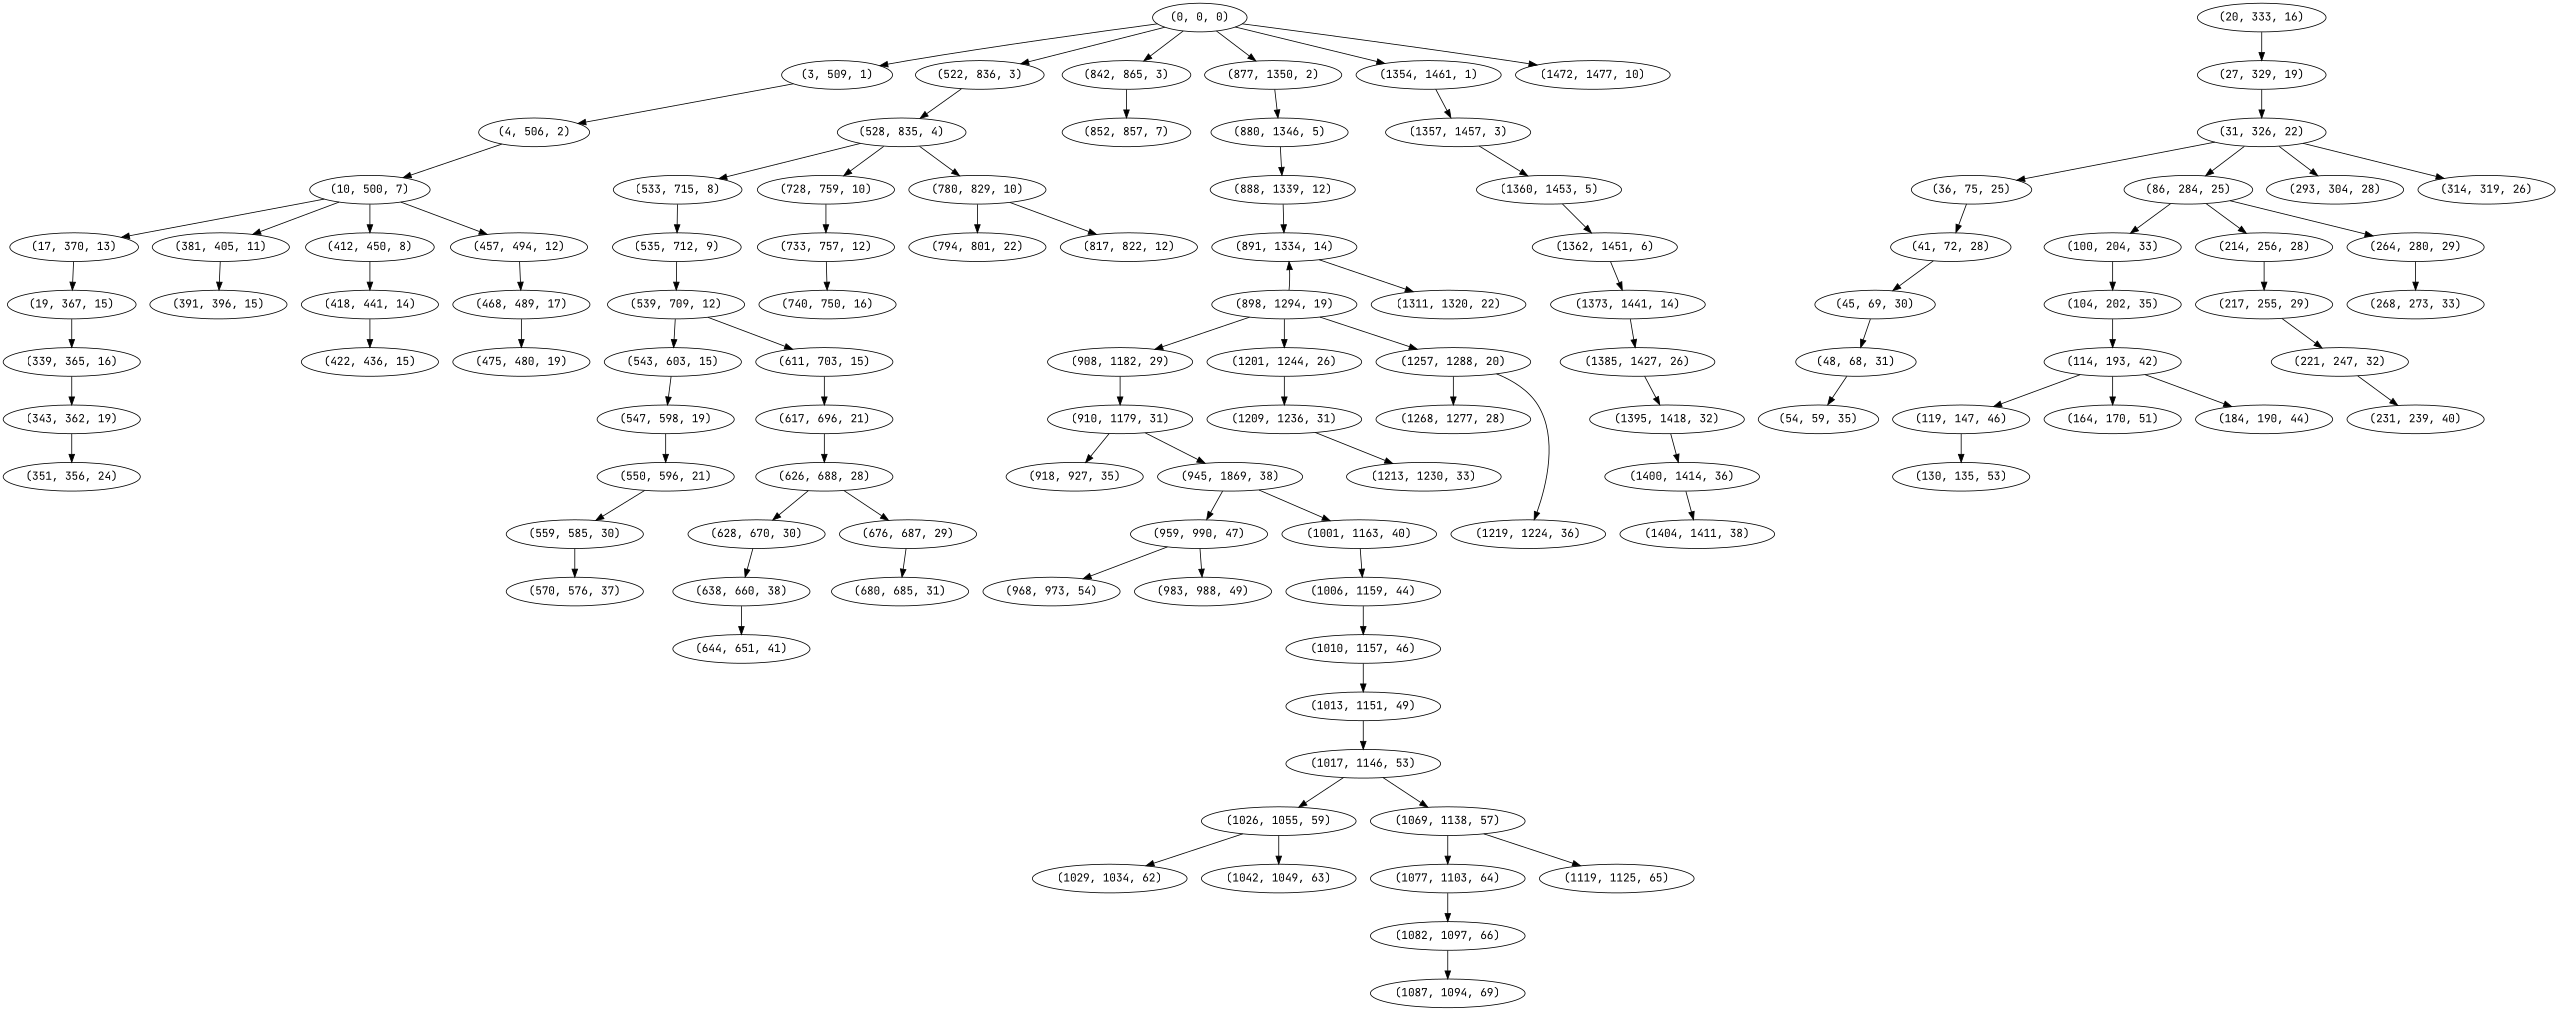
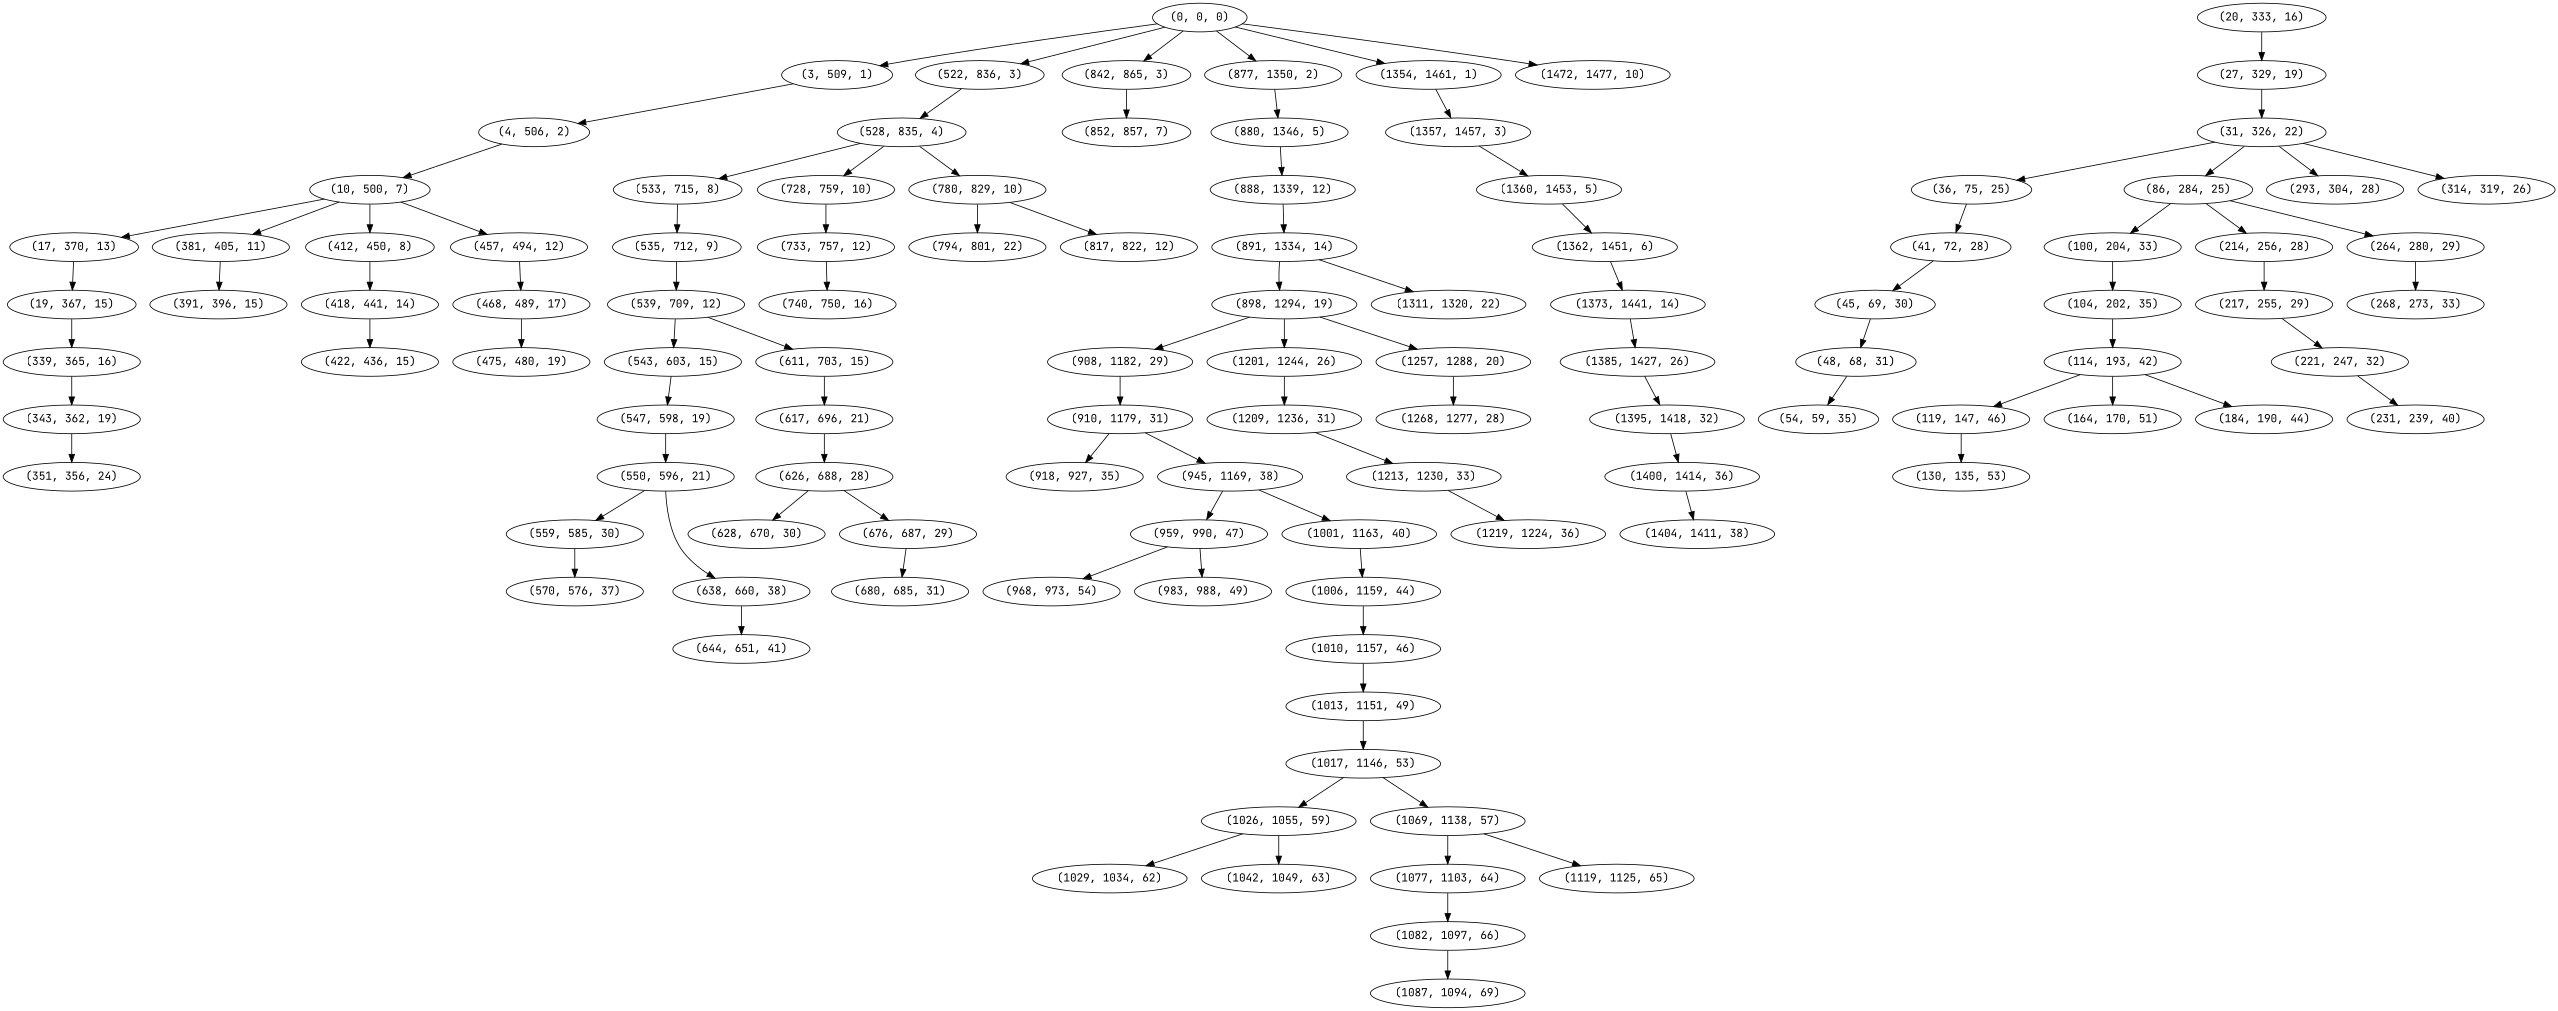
(1290, 280) -> (1279, 272)
(1548, 432) -> (1473, 504)
(1230, 477) -> (1230, 477)
(750, 559) -> (676, 539)
